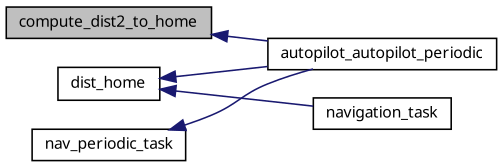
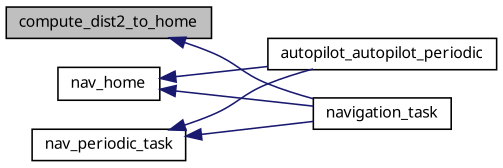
(248, 39) -> (227, 60)
(109, 84) -> (109, 84)
none -> (257, 128)
